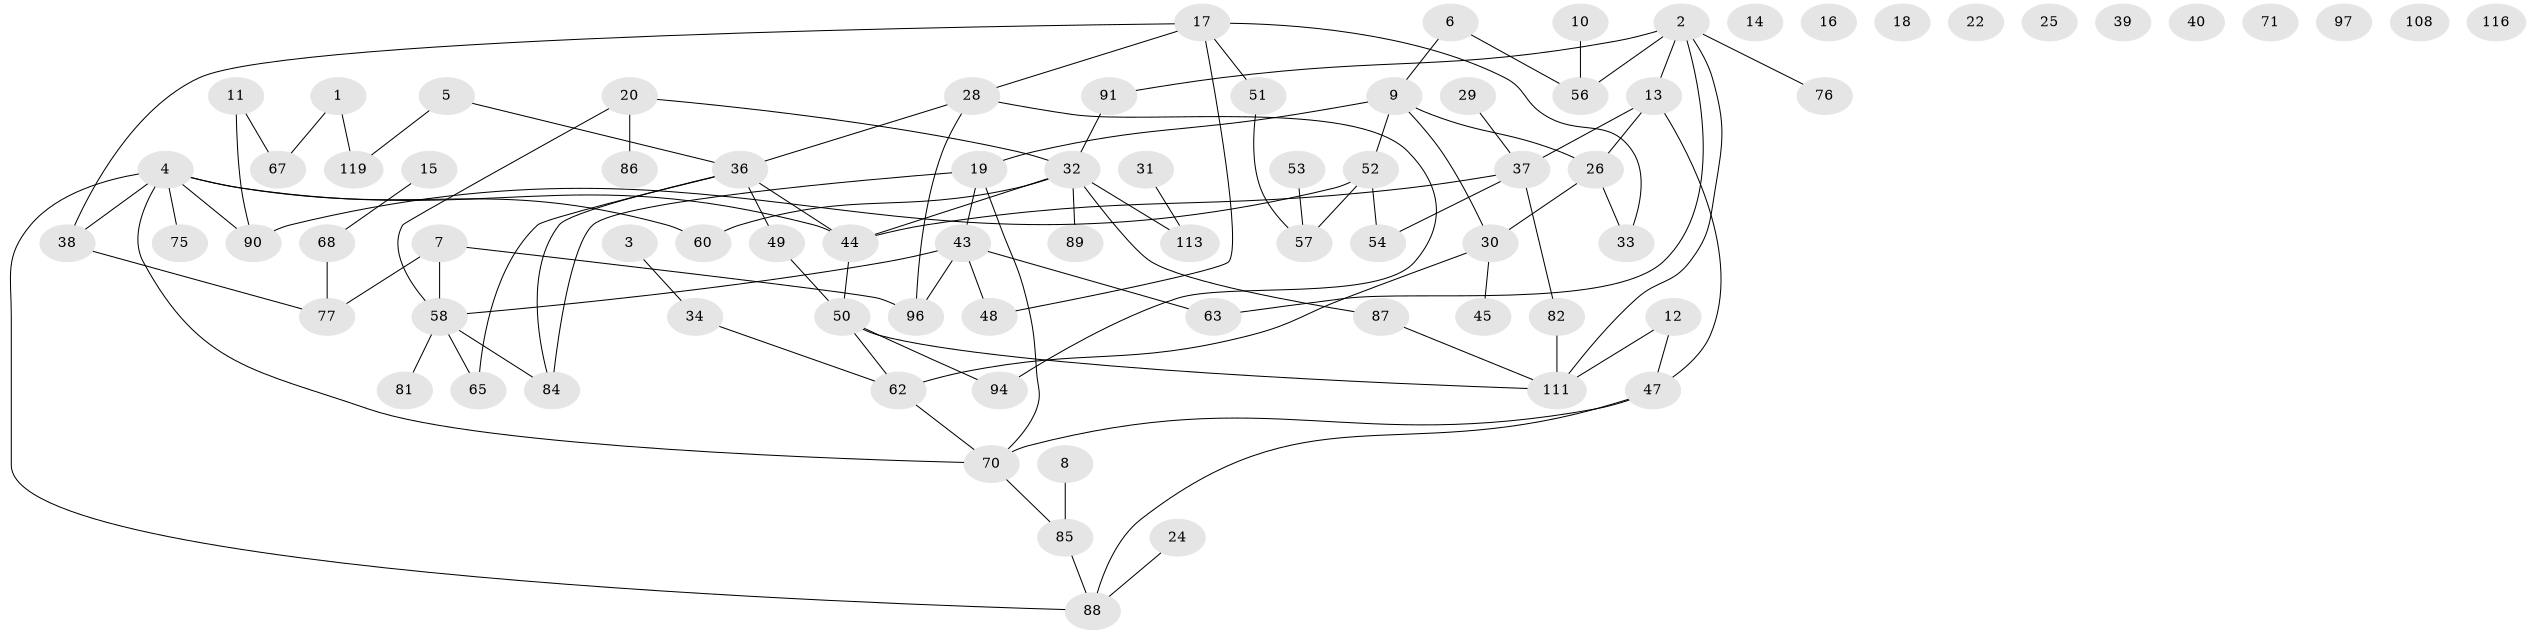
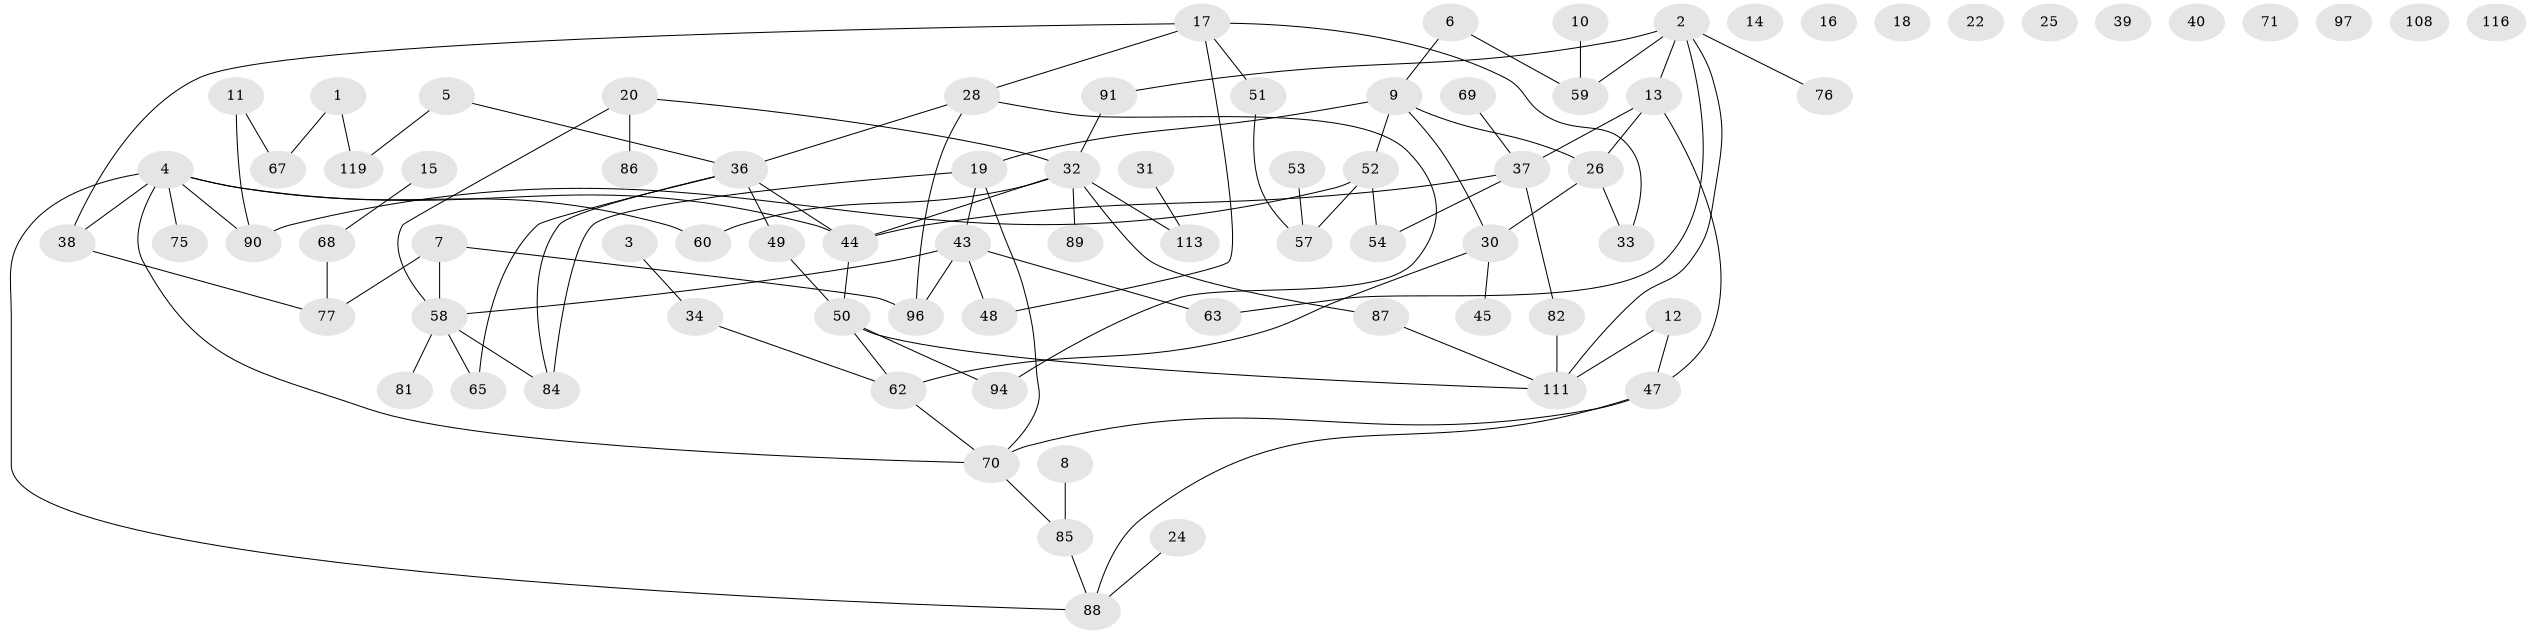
(1468, 96) -> (1468, 96)
(1580, 96) -> (1580, 96)
